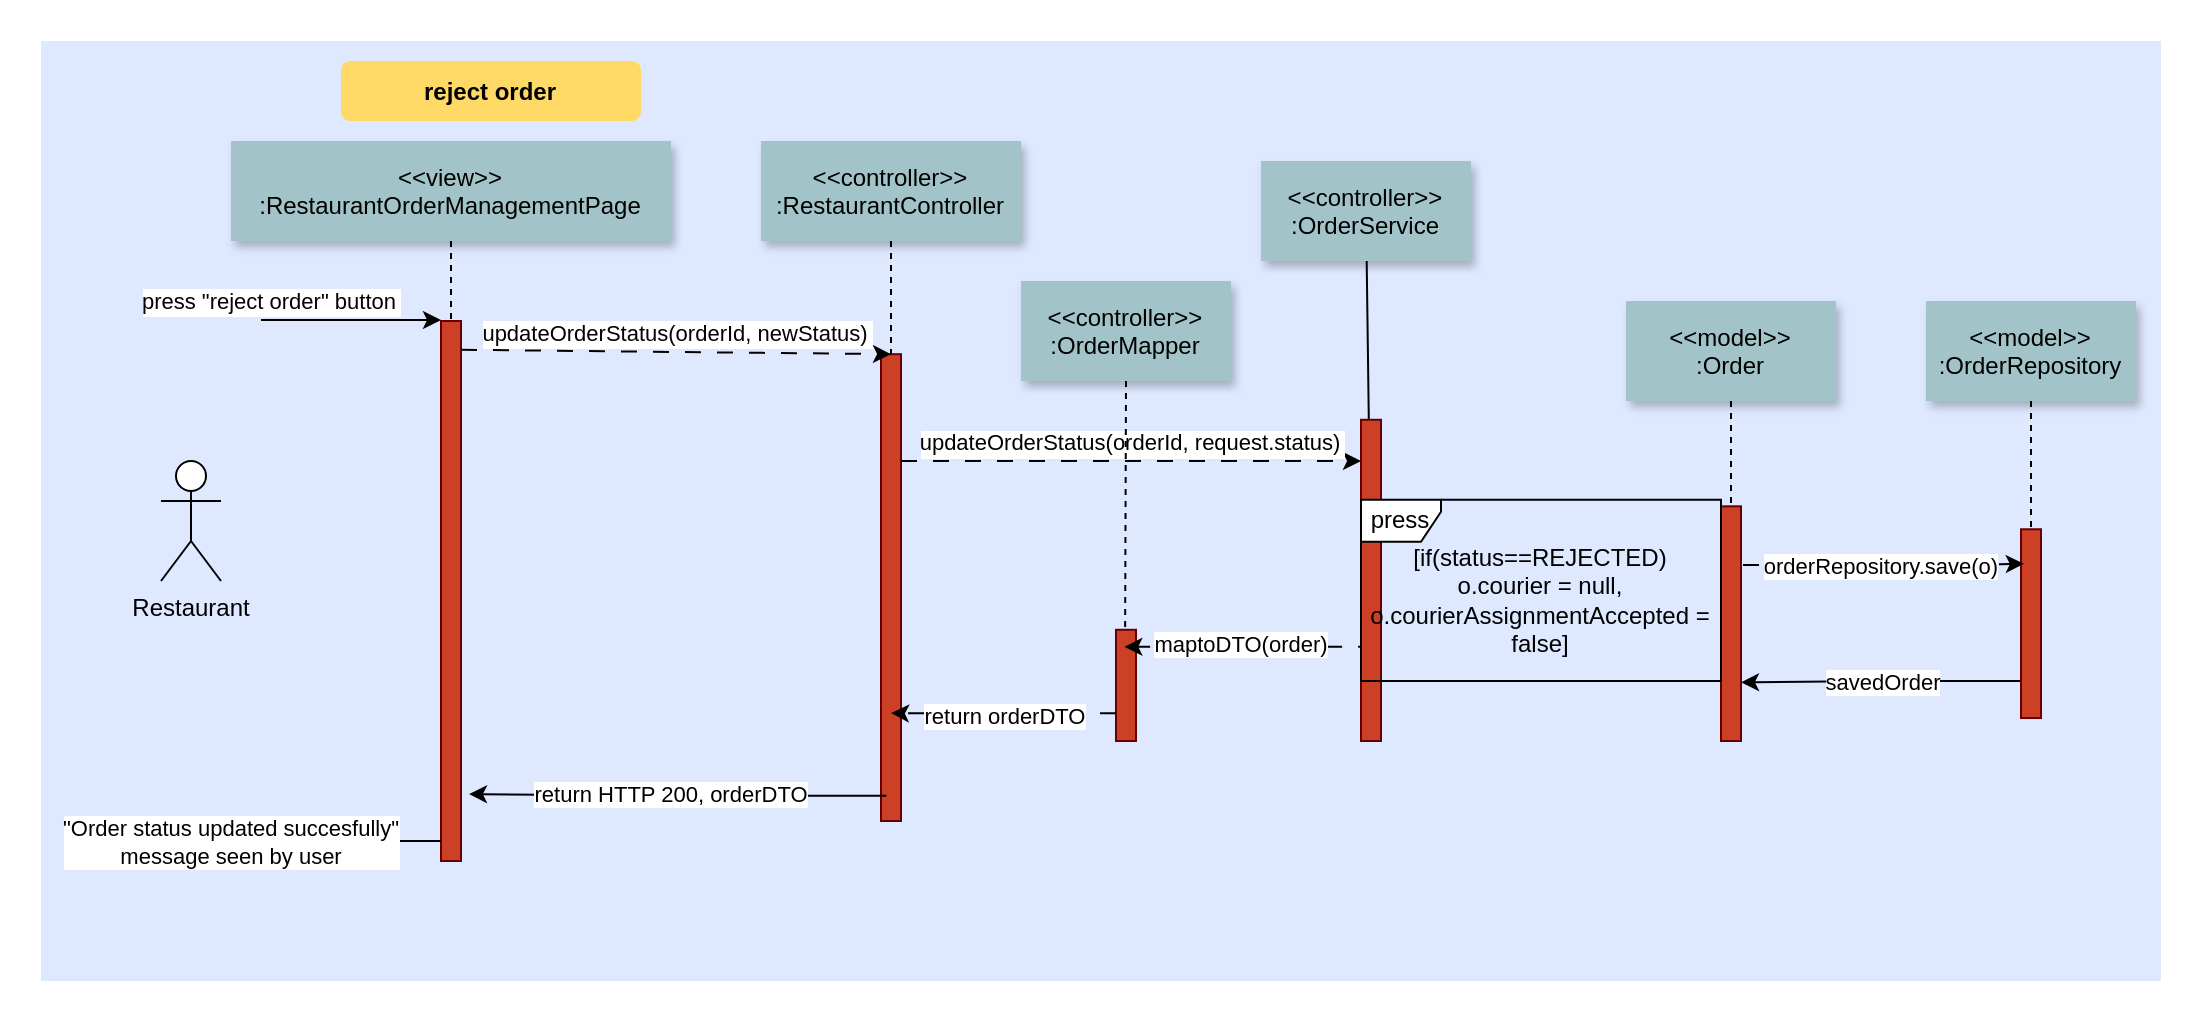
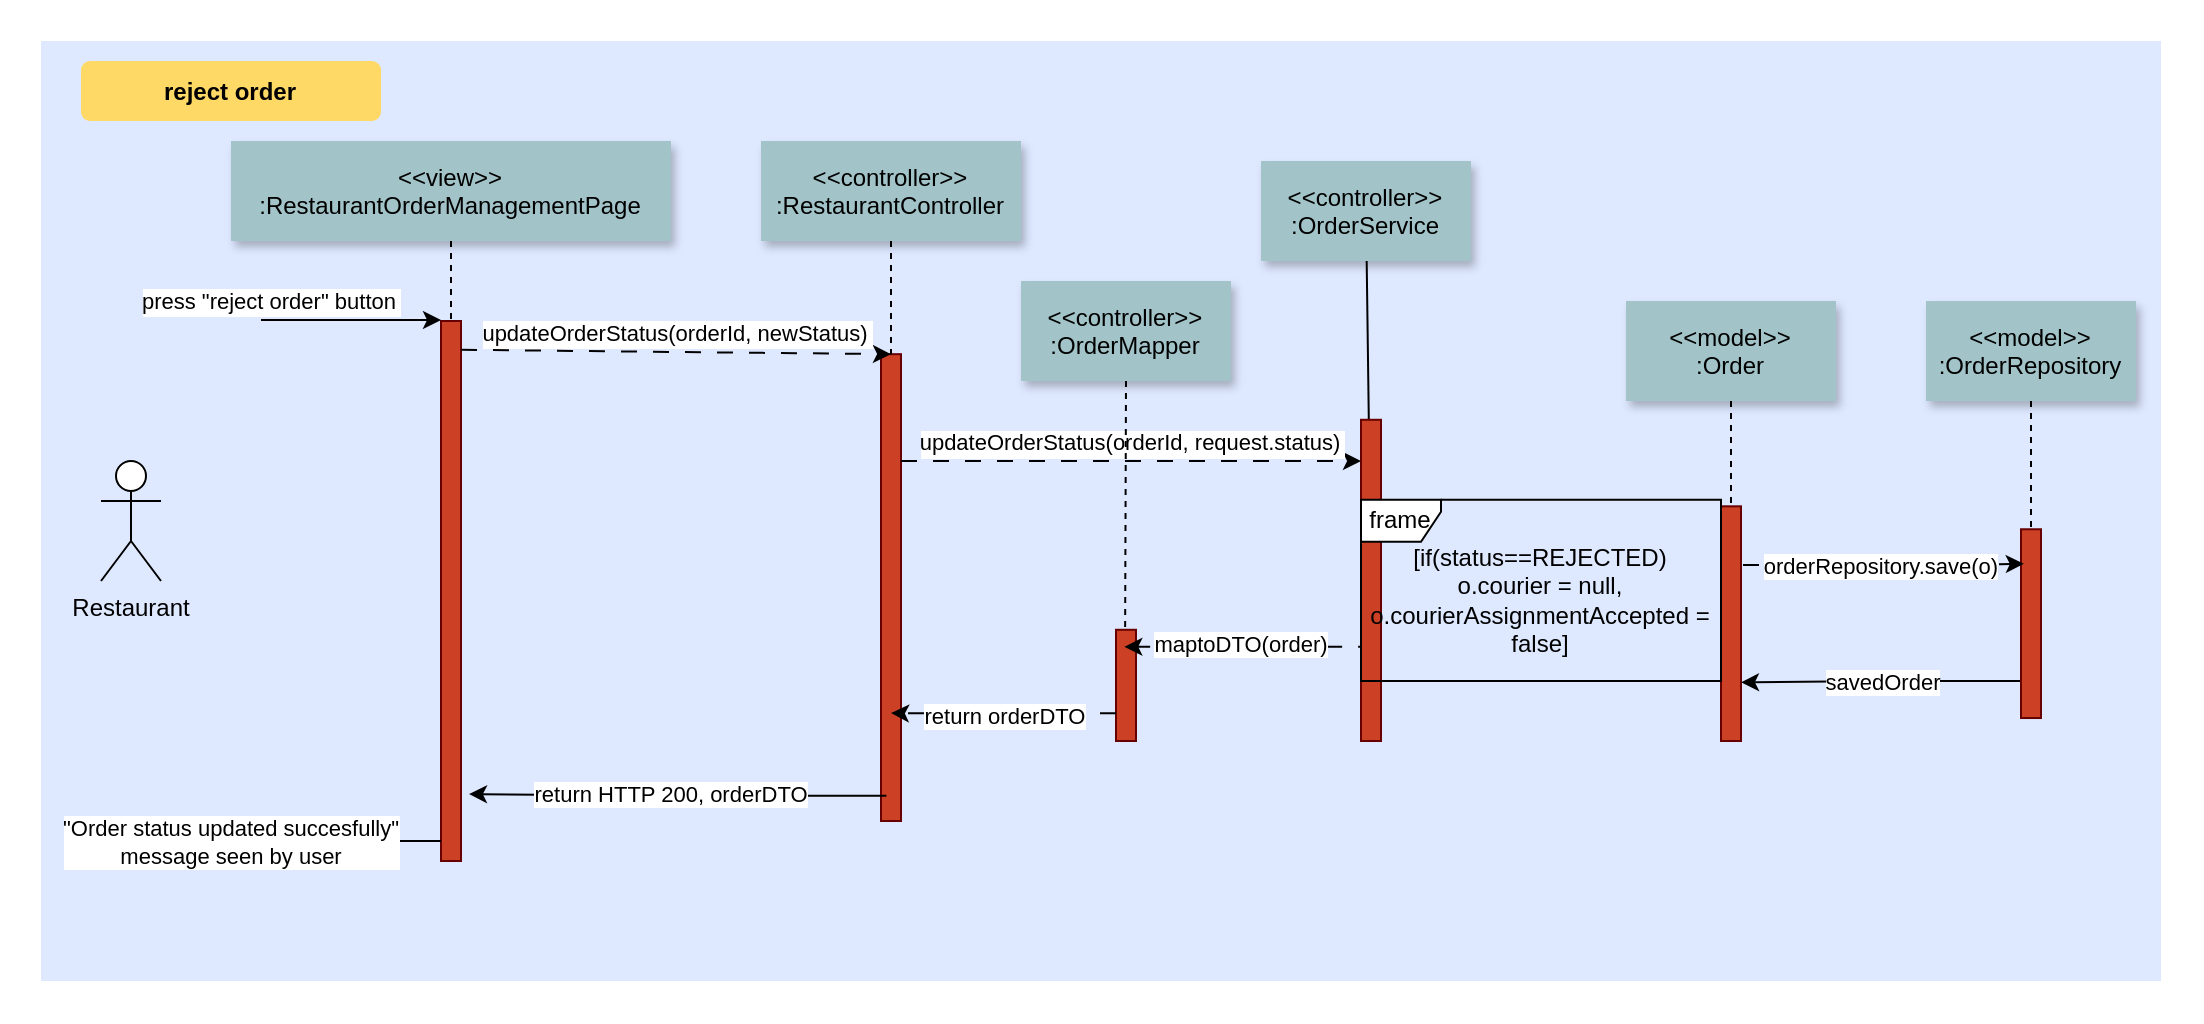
(491, 91) -> (231, 91)
(191, 521) -> (131, 521)
(1401, 521) -> (1401, 521)
